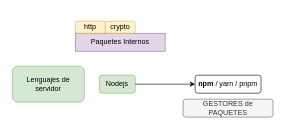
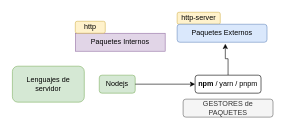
none -> (199, 18)
(120, 27) -> none
none -> (222, 33)
none -> (226, 56)
